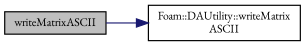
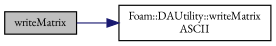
(55, 23) -> (41, 23)
